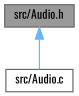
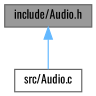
(39, 16) -> (48, 16)
